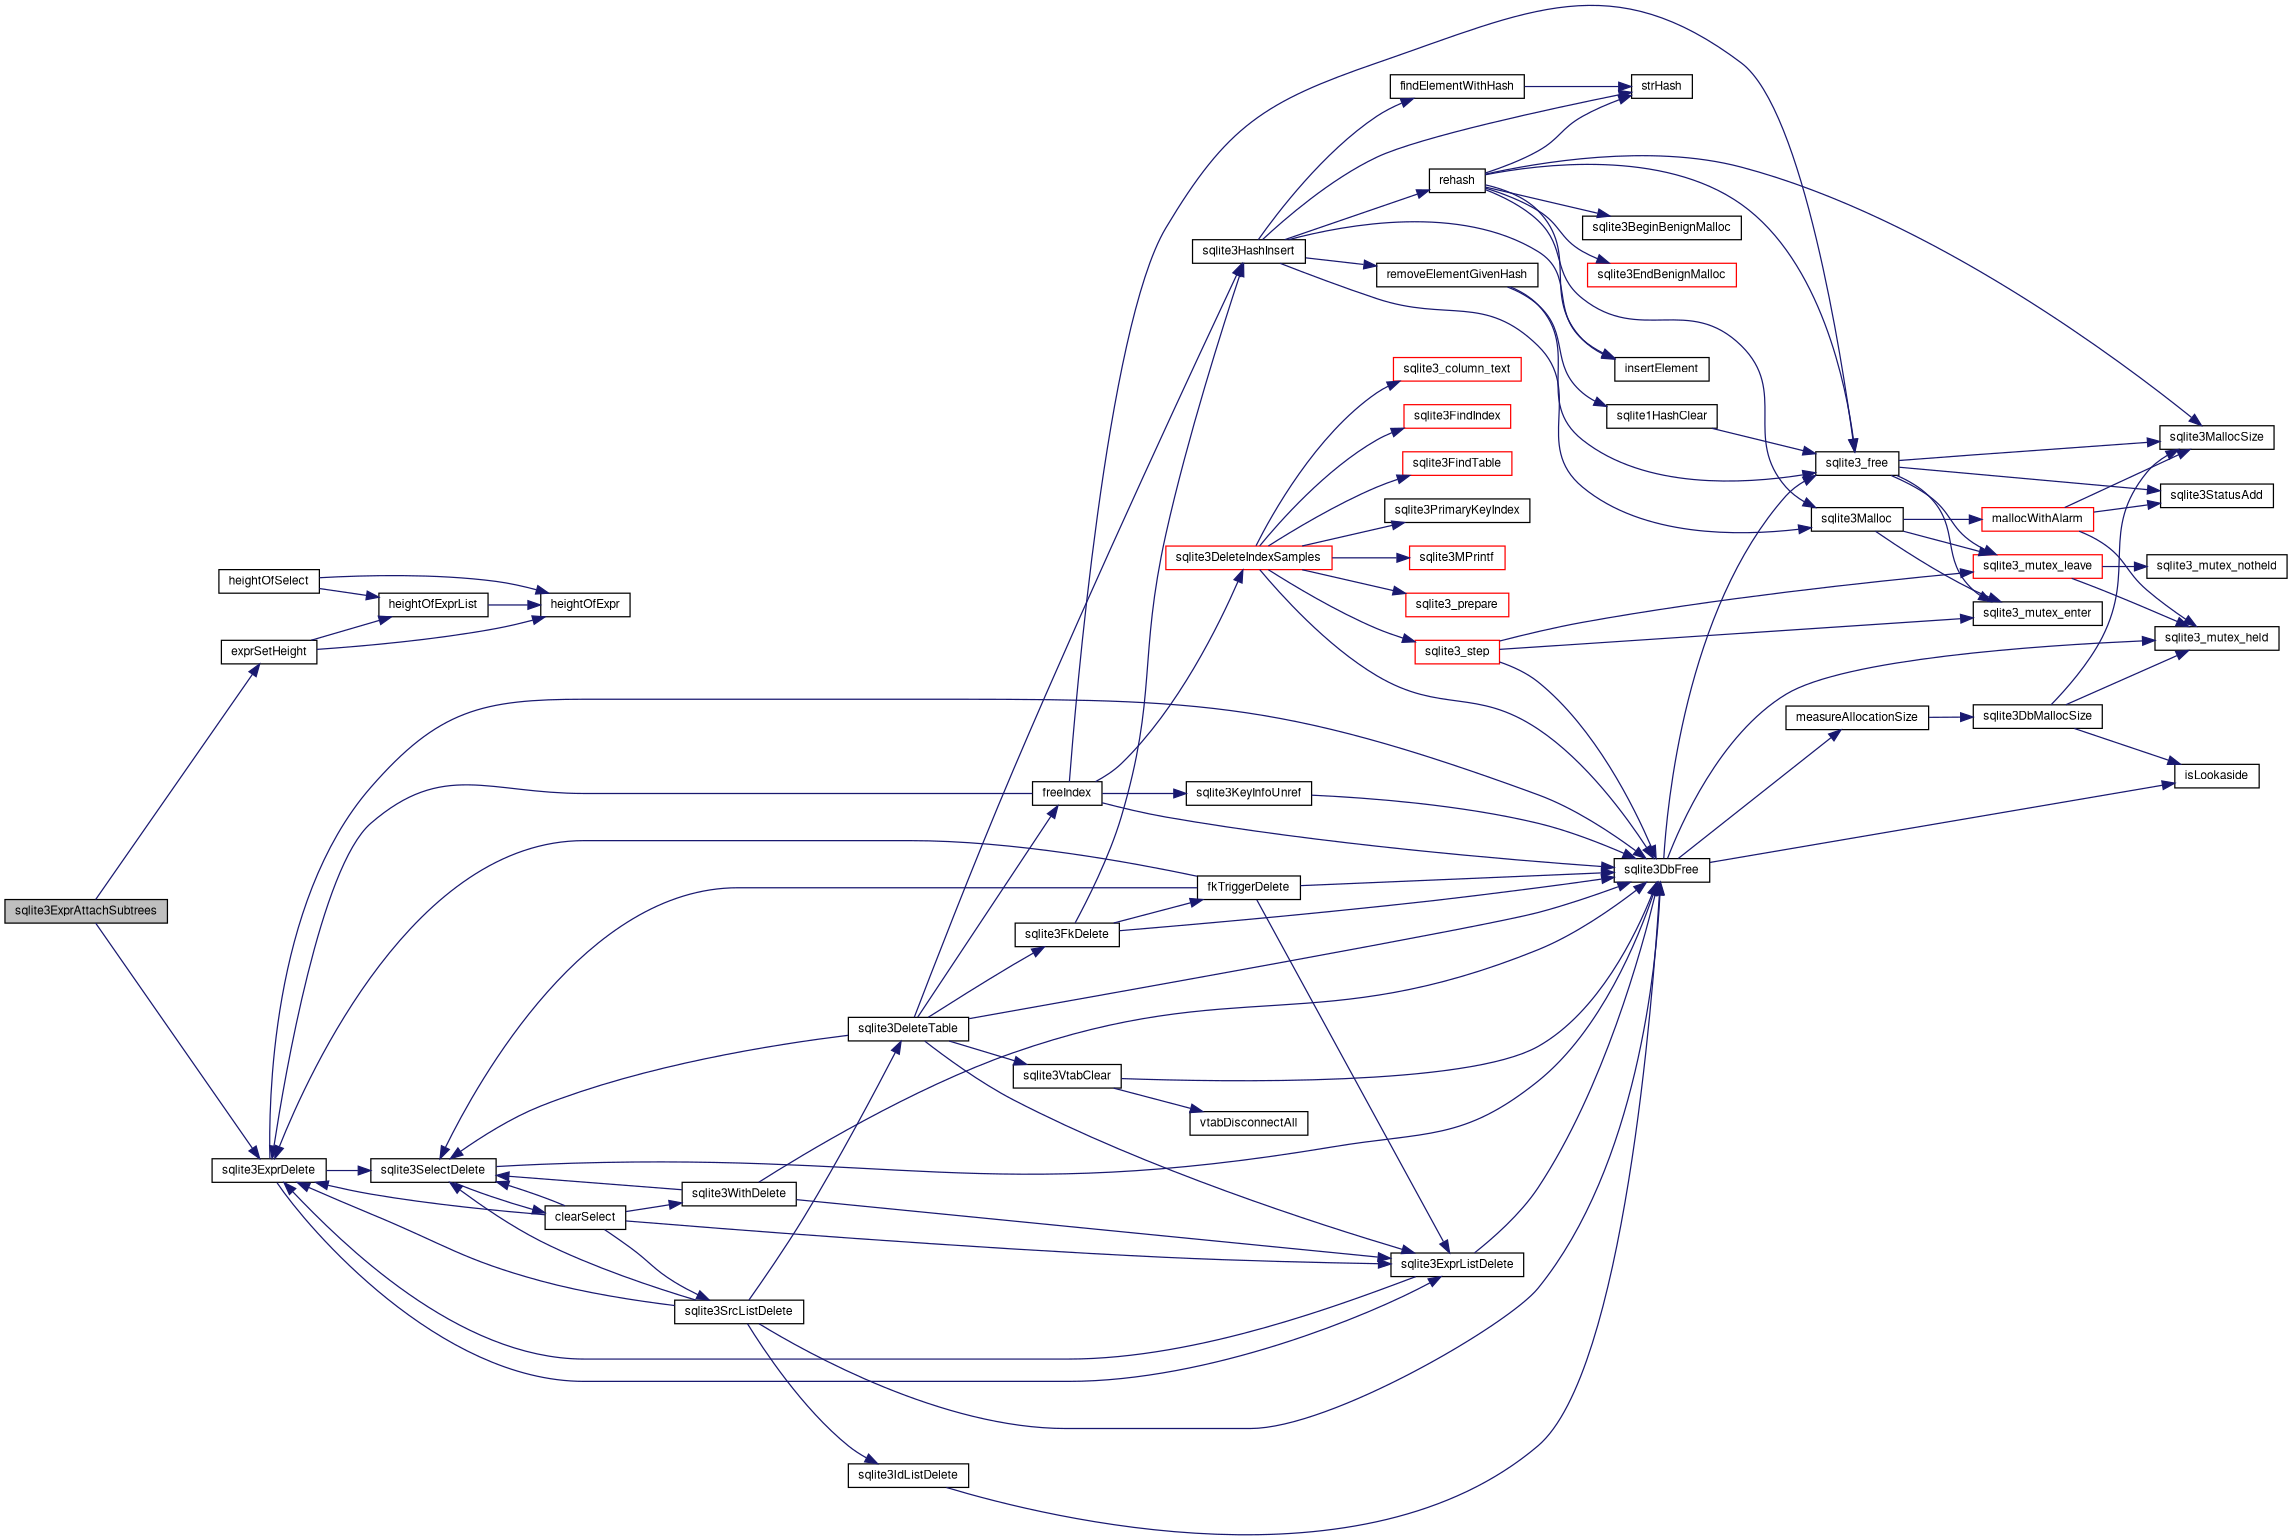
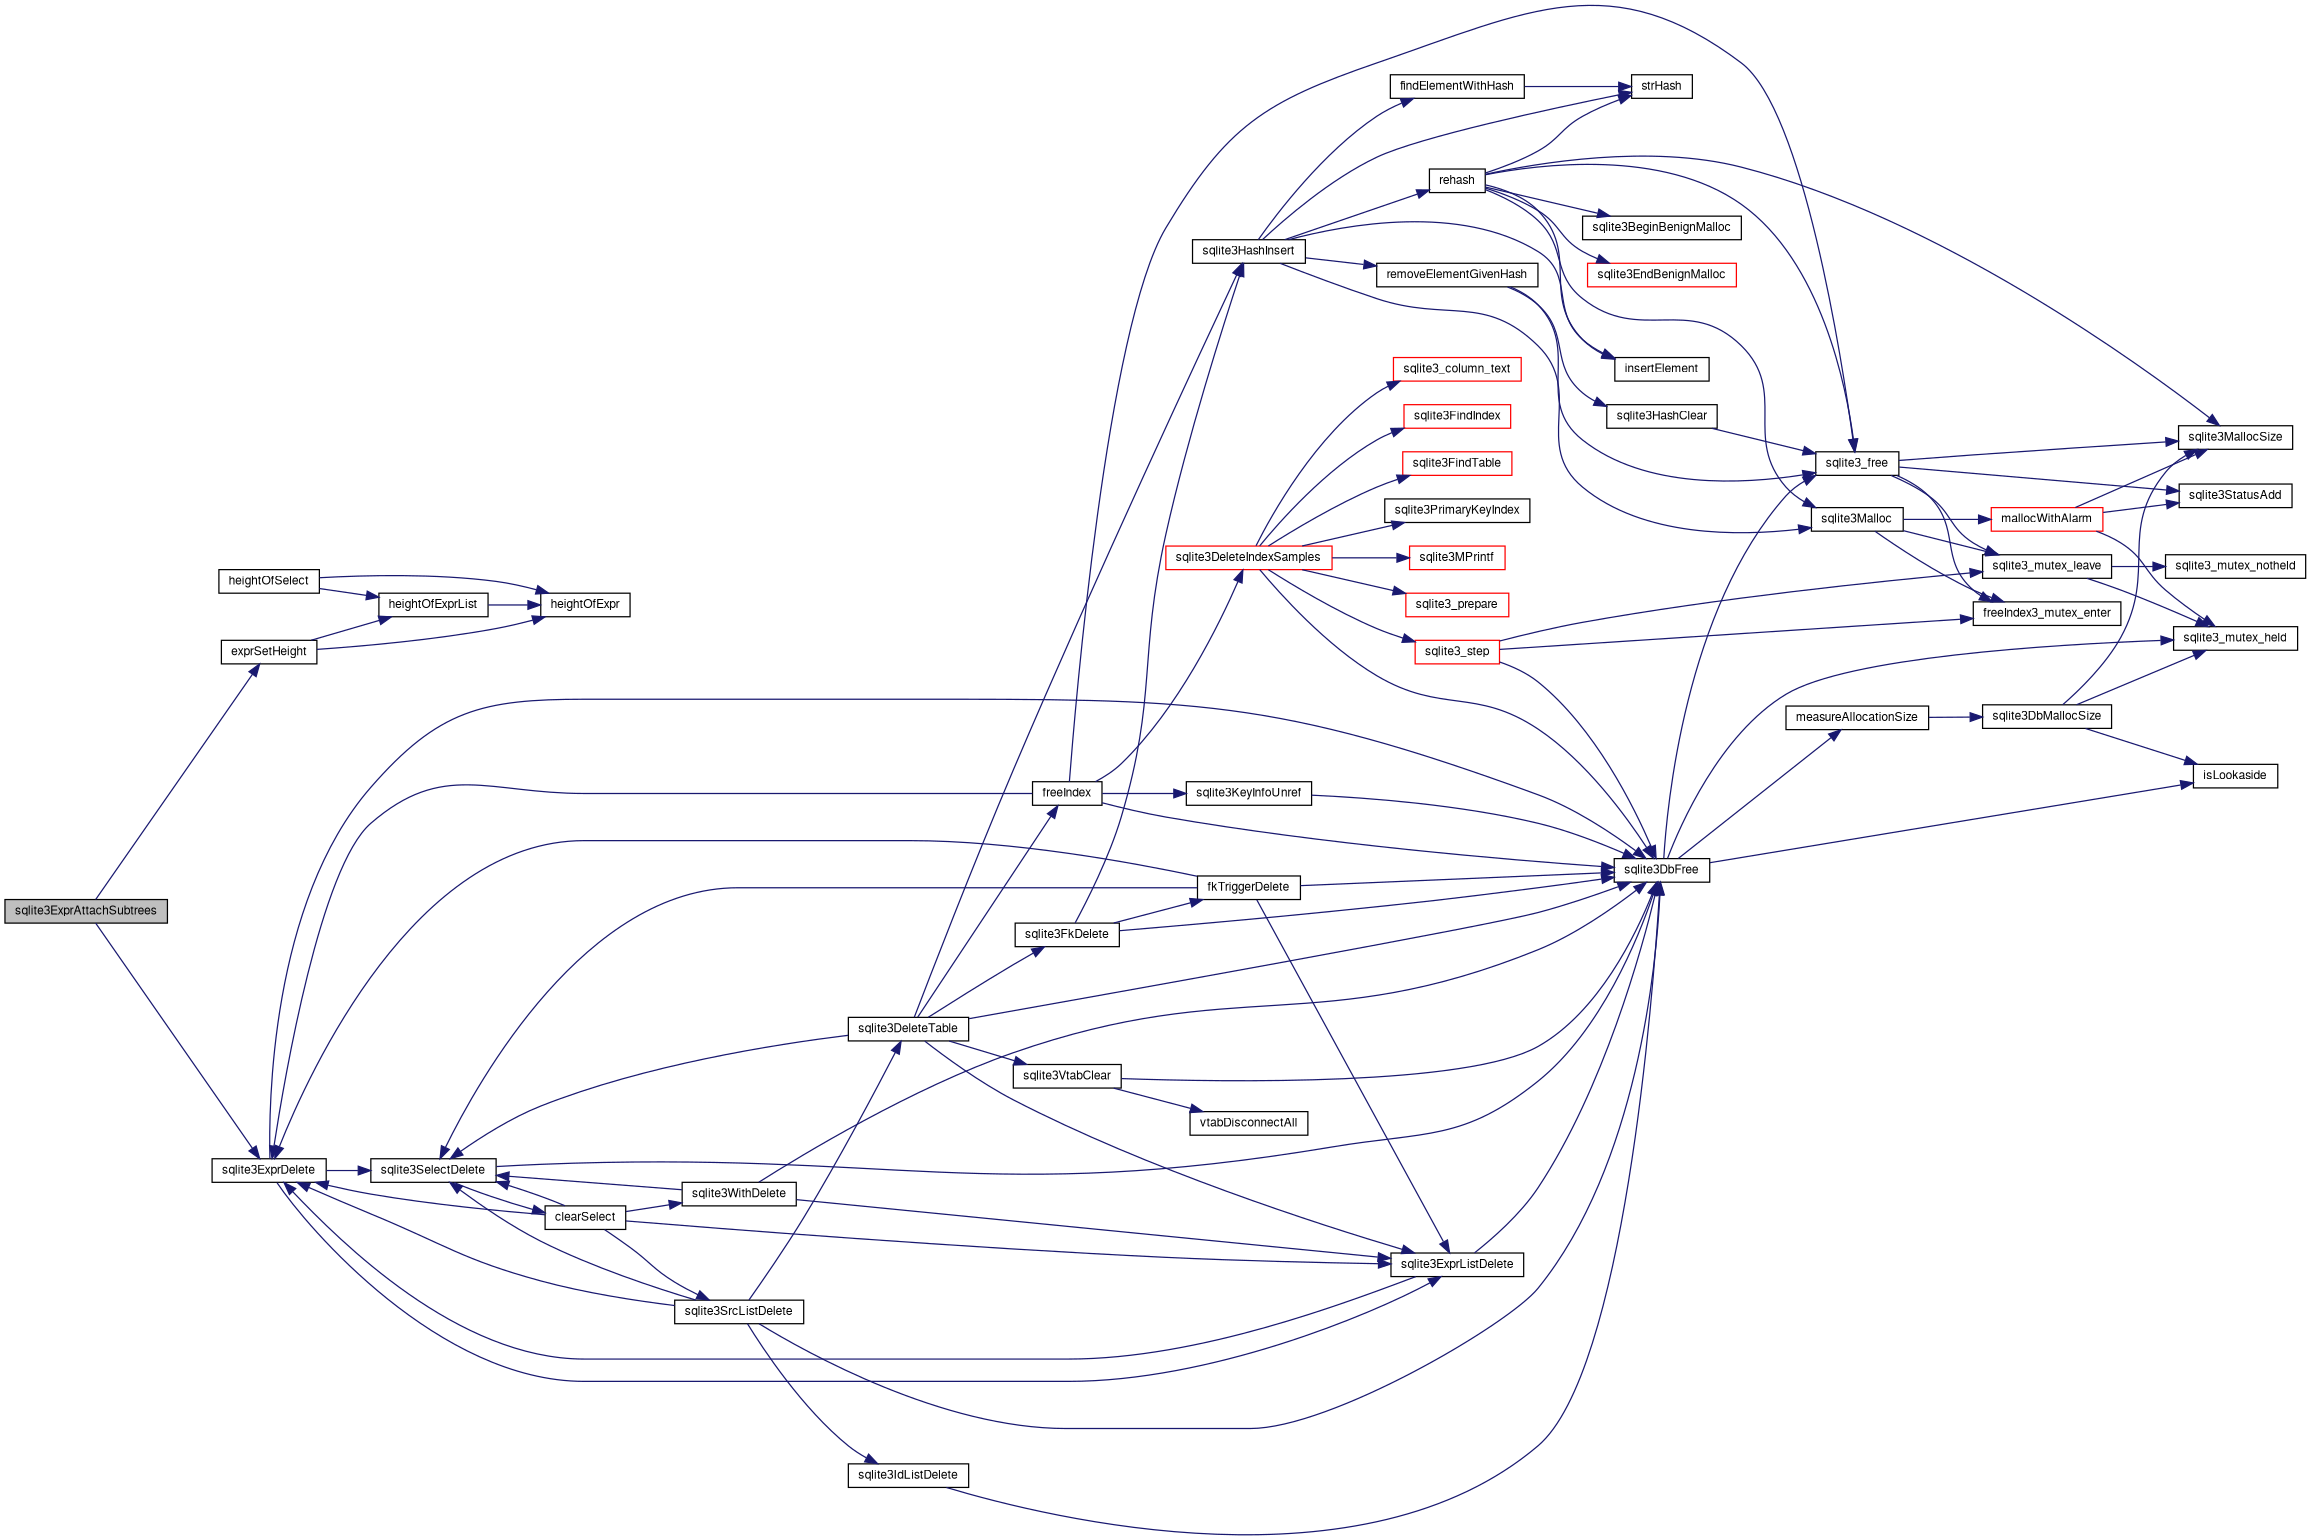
(1662, 416) -> (1662, 416)
(2038, 567) -> (2047, 567)
(2038, 614) -> (2047, 614)
